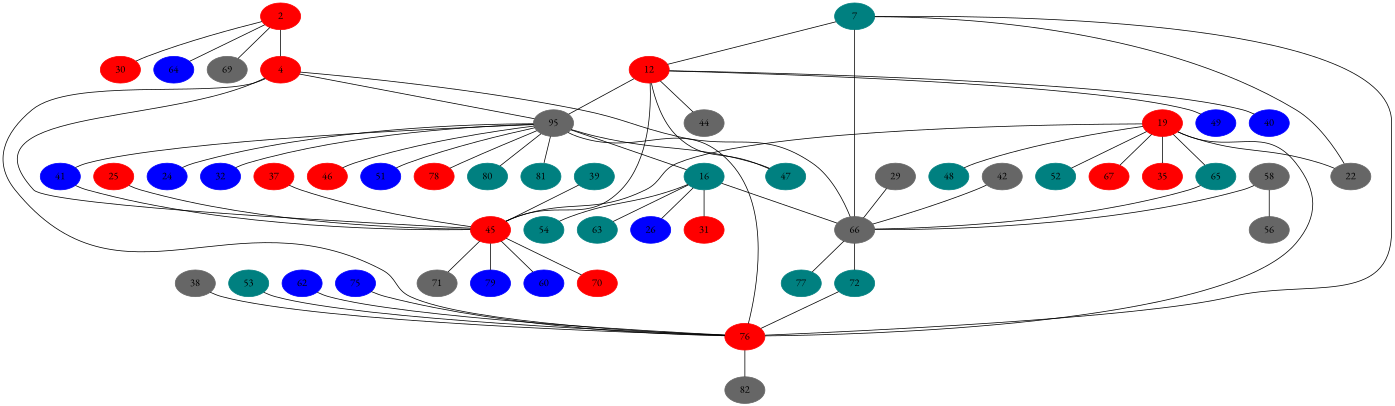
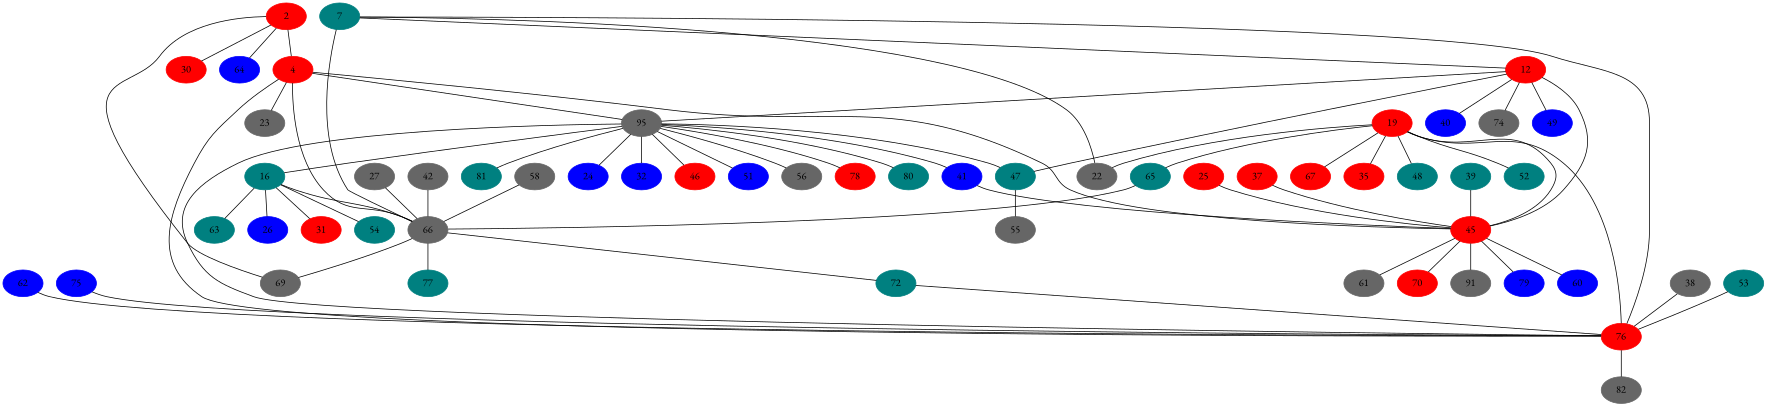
none -> (265, 123)
(704, 123) -> (1499, 123)
(895, 177) -> (375, 177)
(1269, 203) -> (724, 146)
none -> (1015, 230)
none -> (356, 260)
(437, 283) -> (1471, 283)
none -> (1364, 283)
